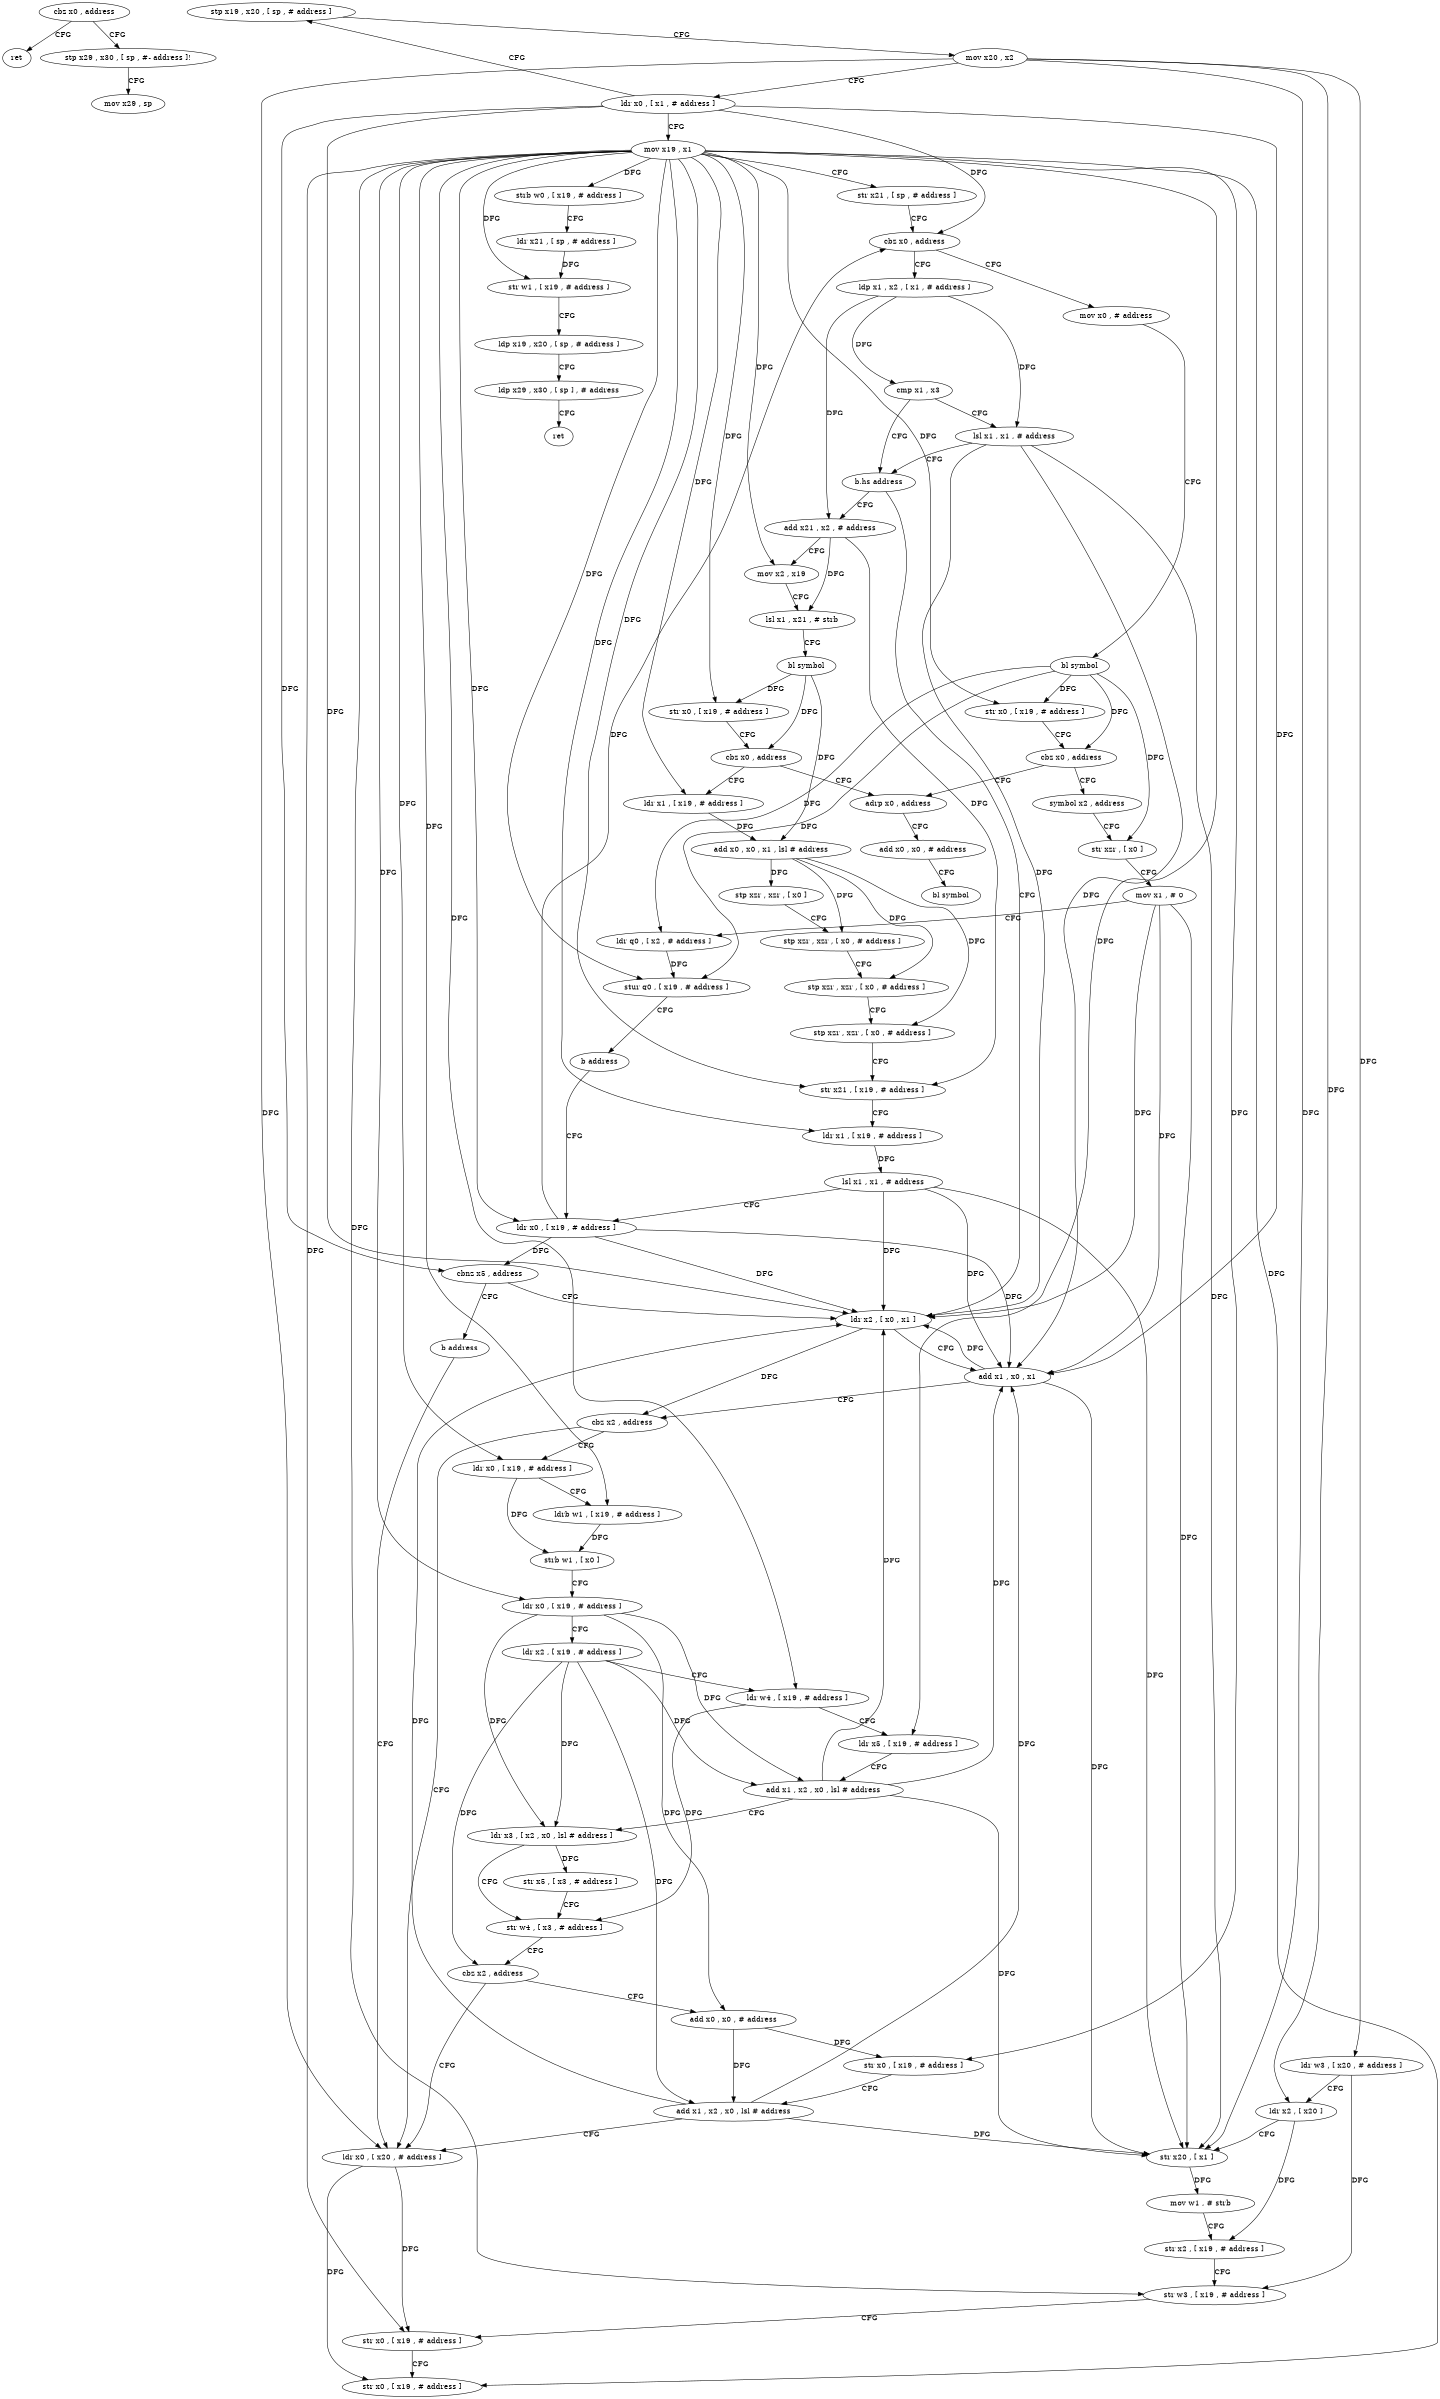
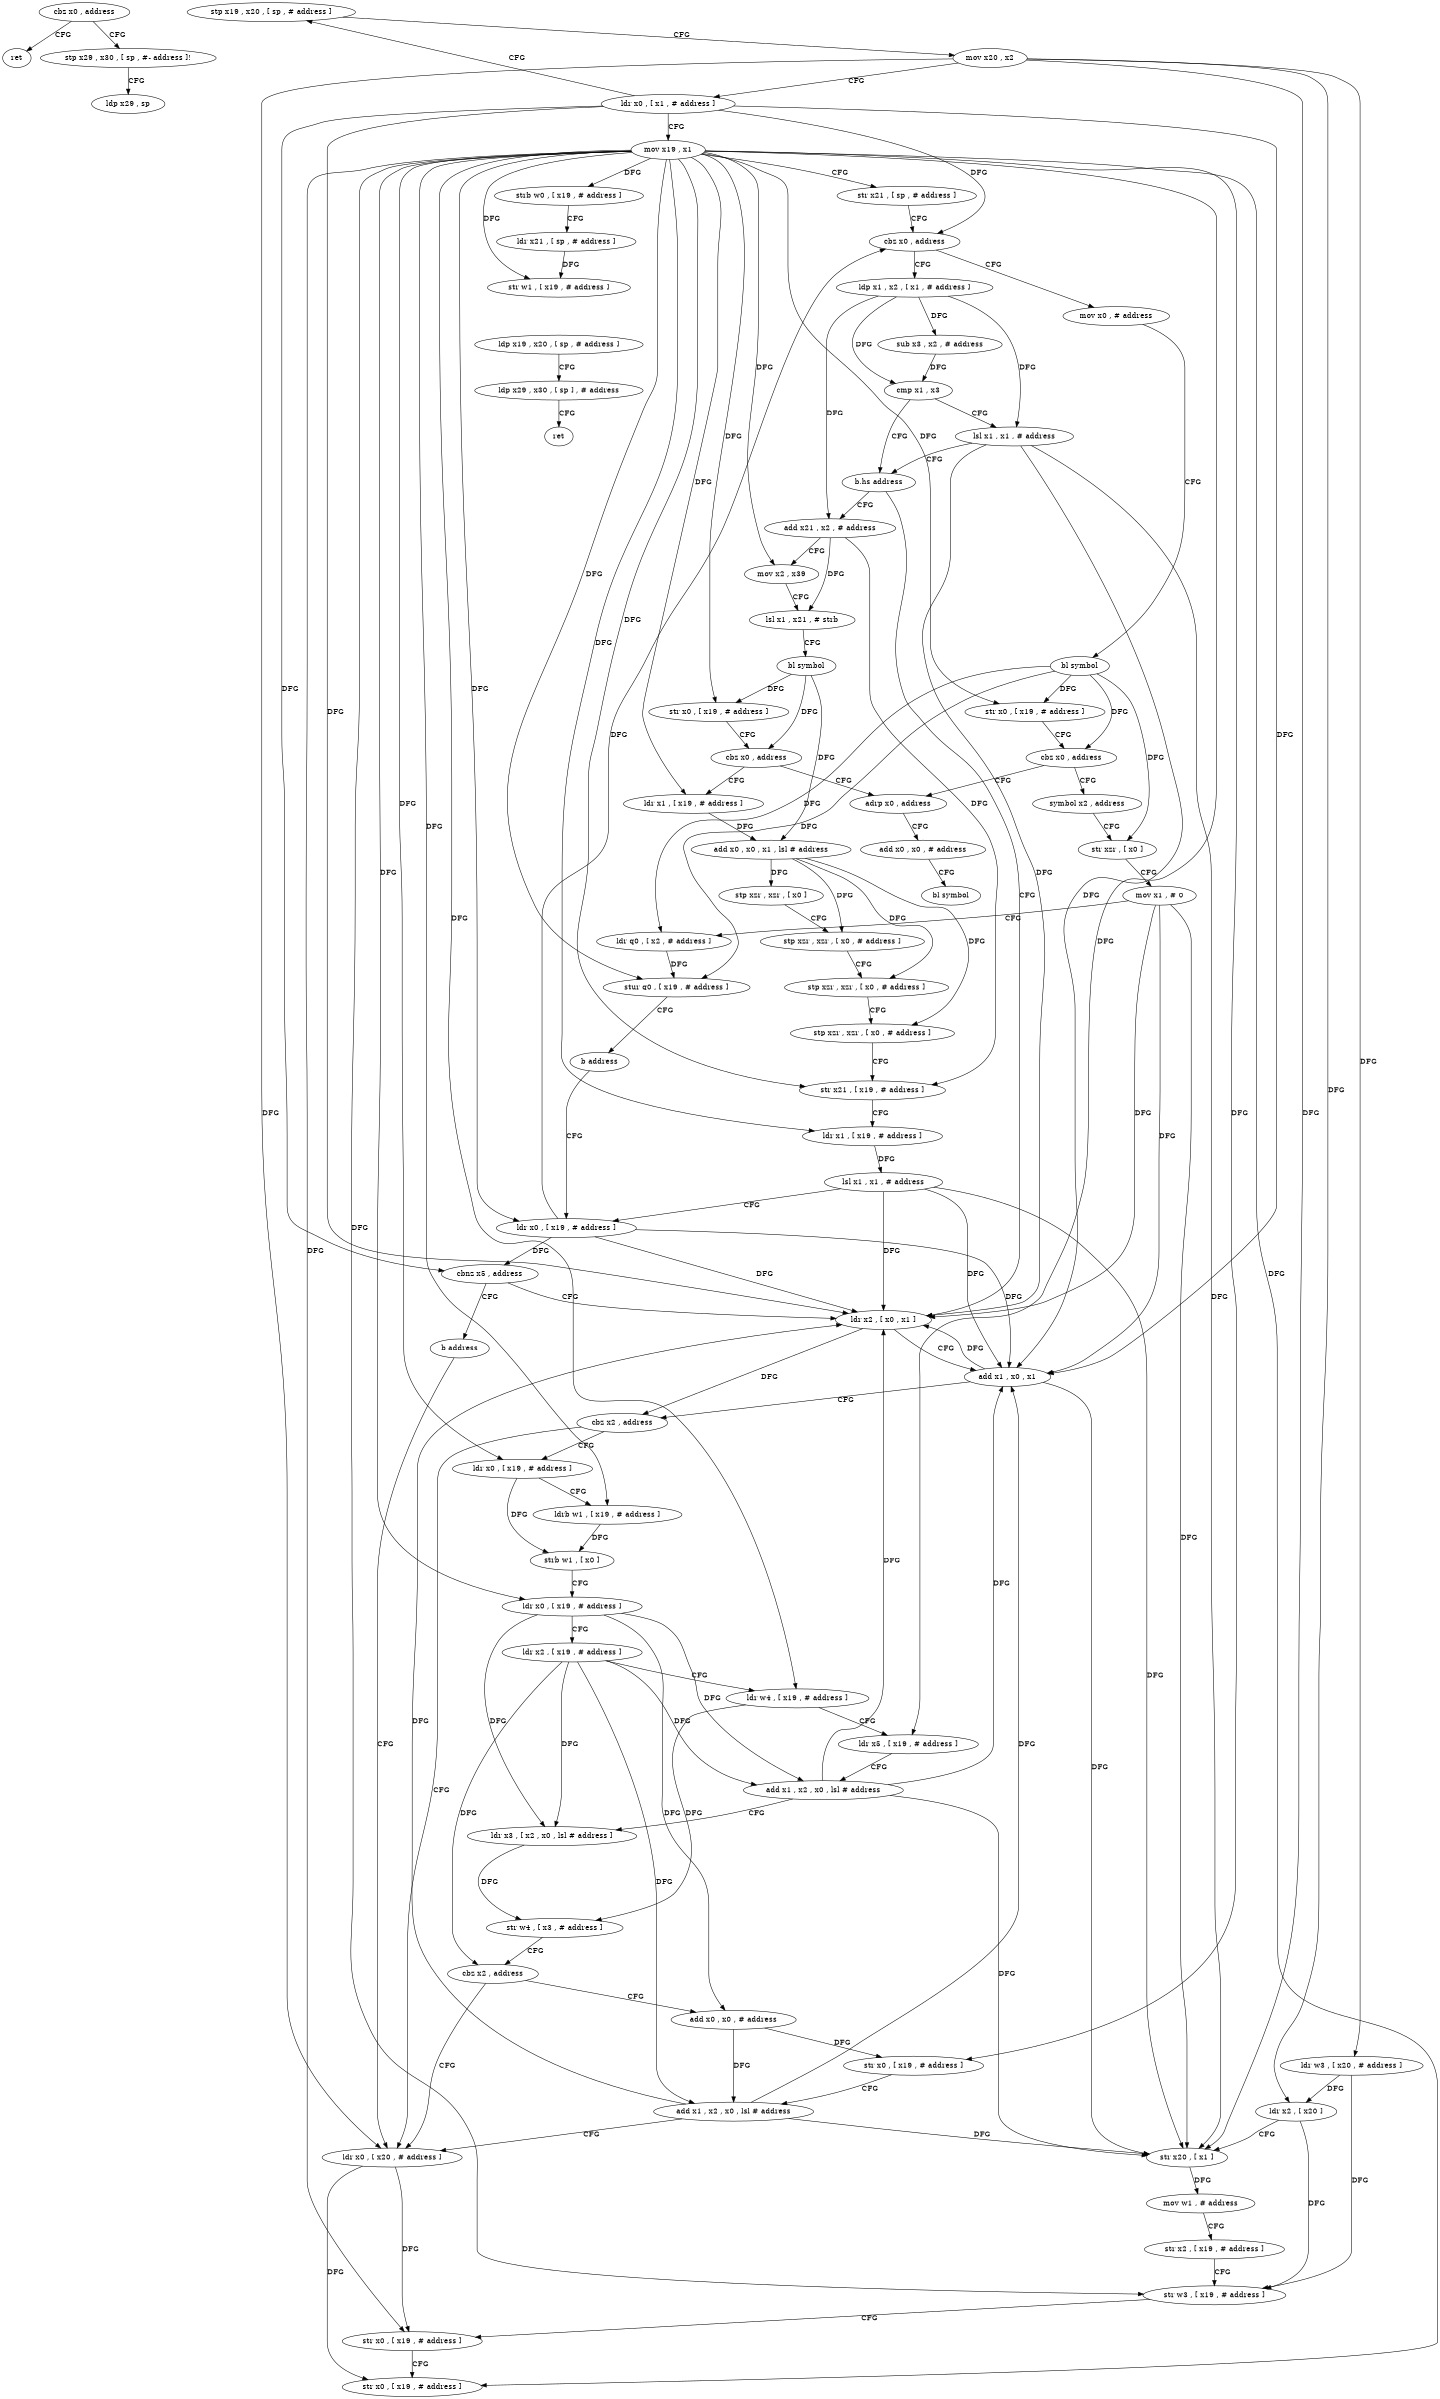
(128, 104) -> (128, 104)
(559, 313) -> none
none -> (940, 345)
(782, 574) -> (782, 574)
(490, 1882) -> (490, 1882)
(571, 1882) -> none
(1336, 2089) -> (1336, 2089)
(1275, 2185) -> (1308, 2213)
(1201, 2203) -> (1201, 2203)
